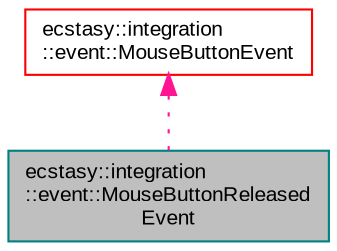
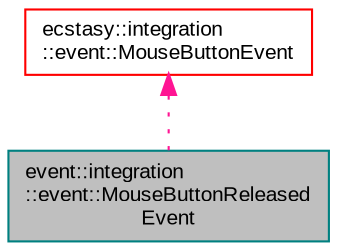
(169, 196) -> (169, 196)
